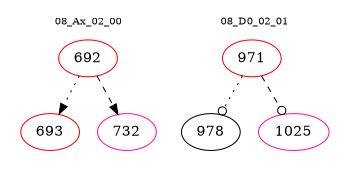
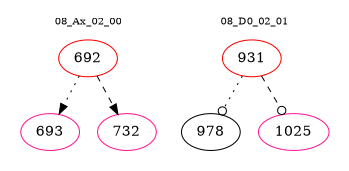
(252, 58) -> (252, 58)
(50, 132) -> (50, 132)
